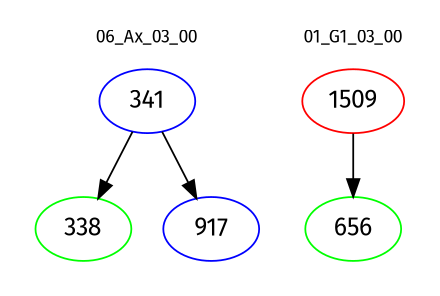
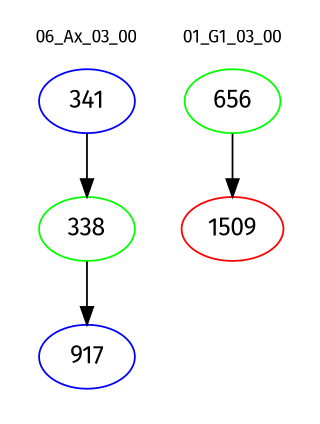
(353, 156) -> (233, 156)
(175, 157) -> (87, 284)
